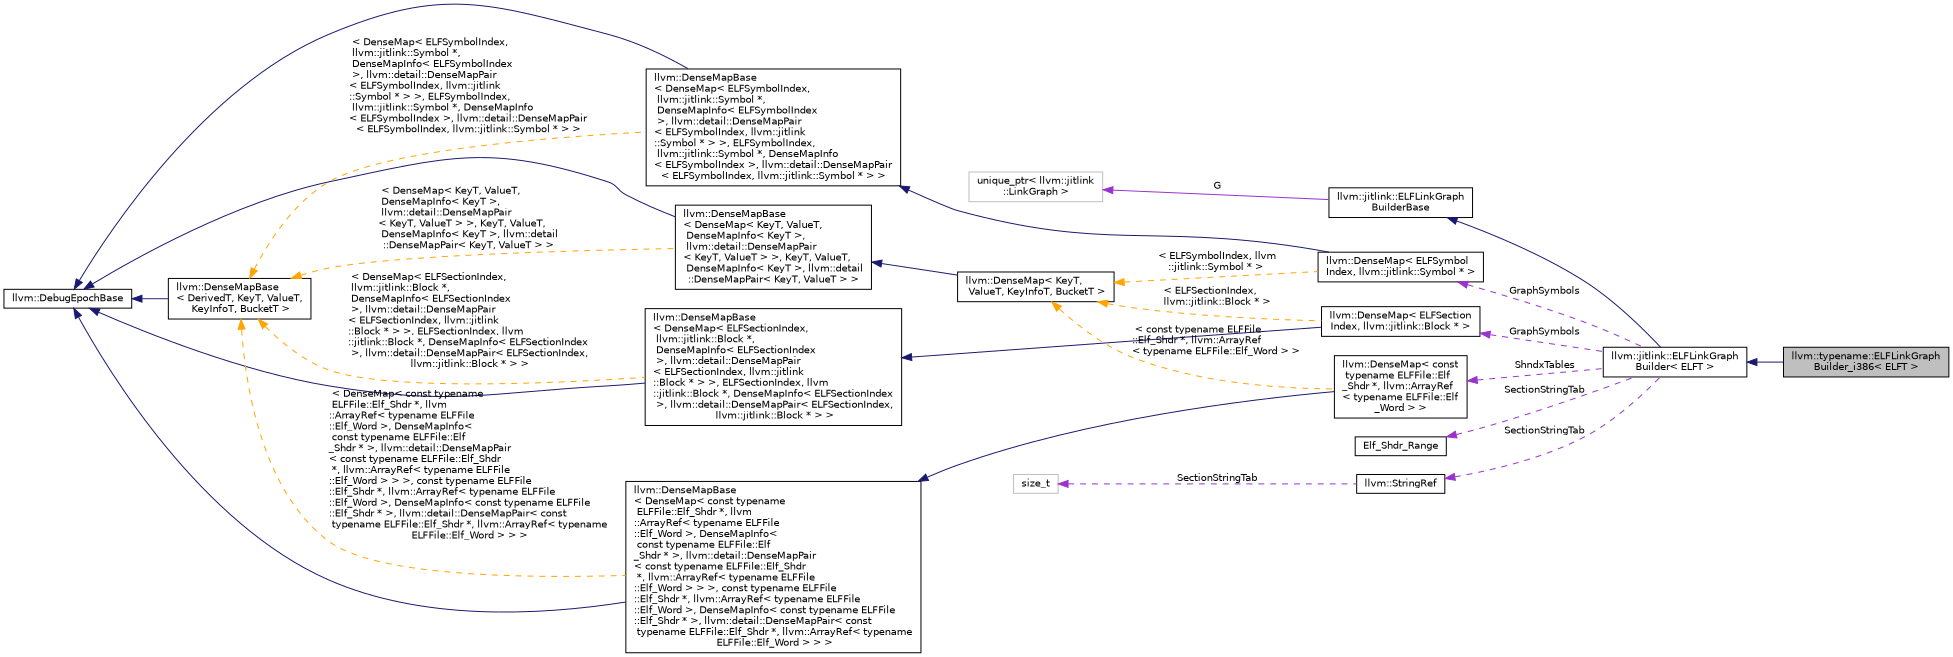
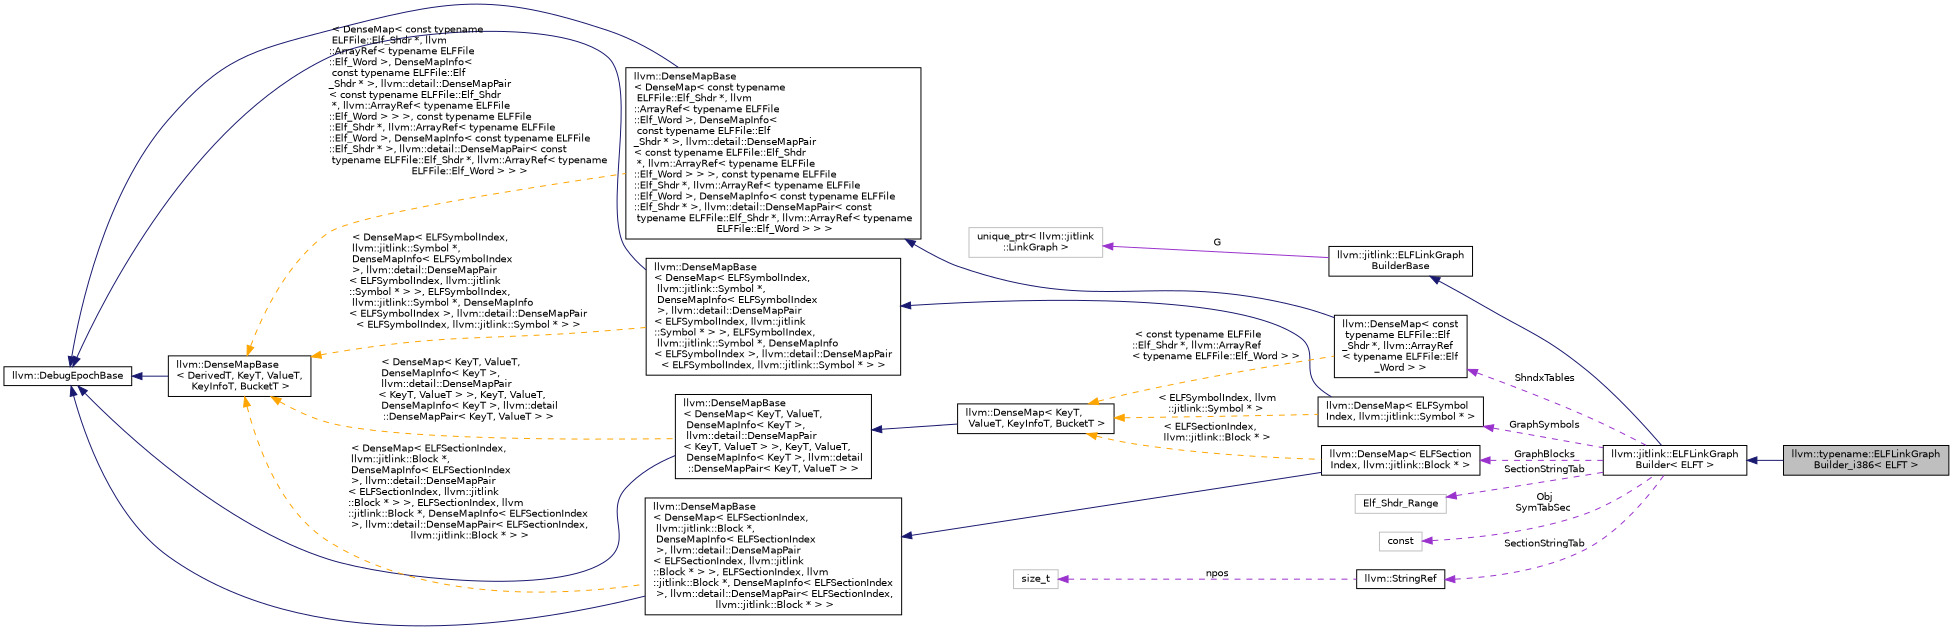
(1543, 332) -> (1543, 455)
(1401, 446) -> (1401, 504)
(1216, 478) -> (1216, 574)
none -> (1401, 542)
